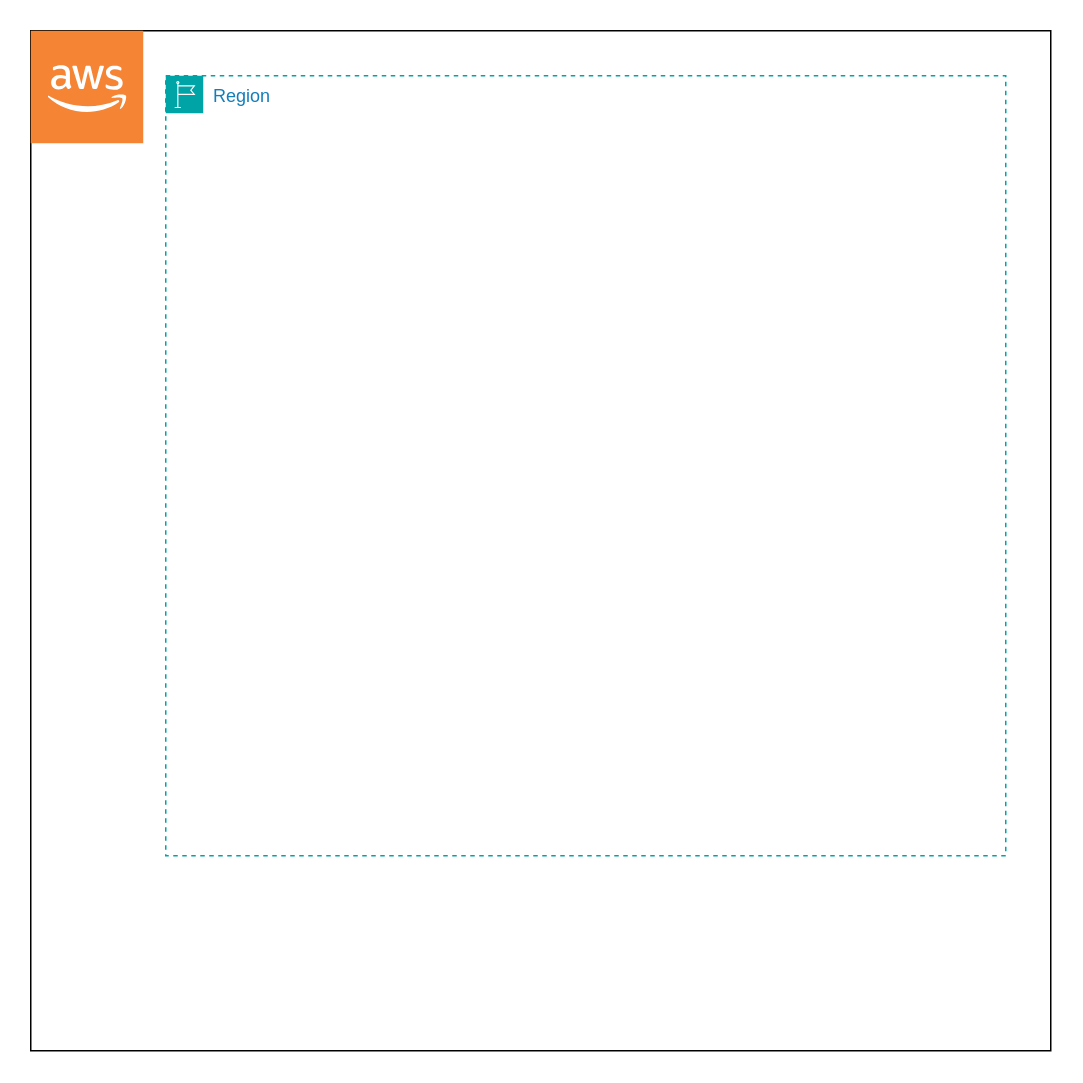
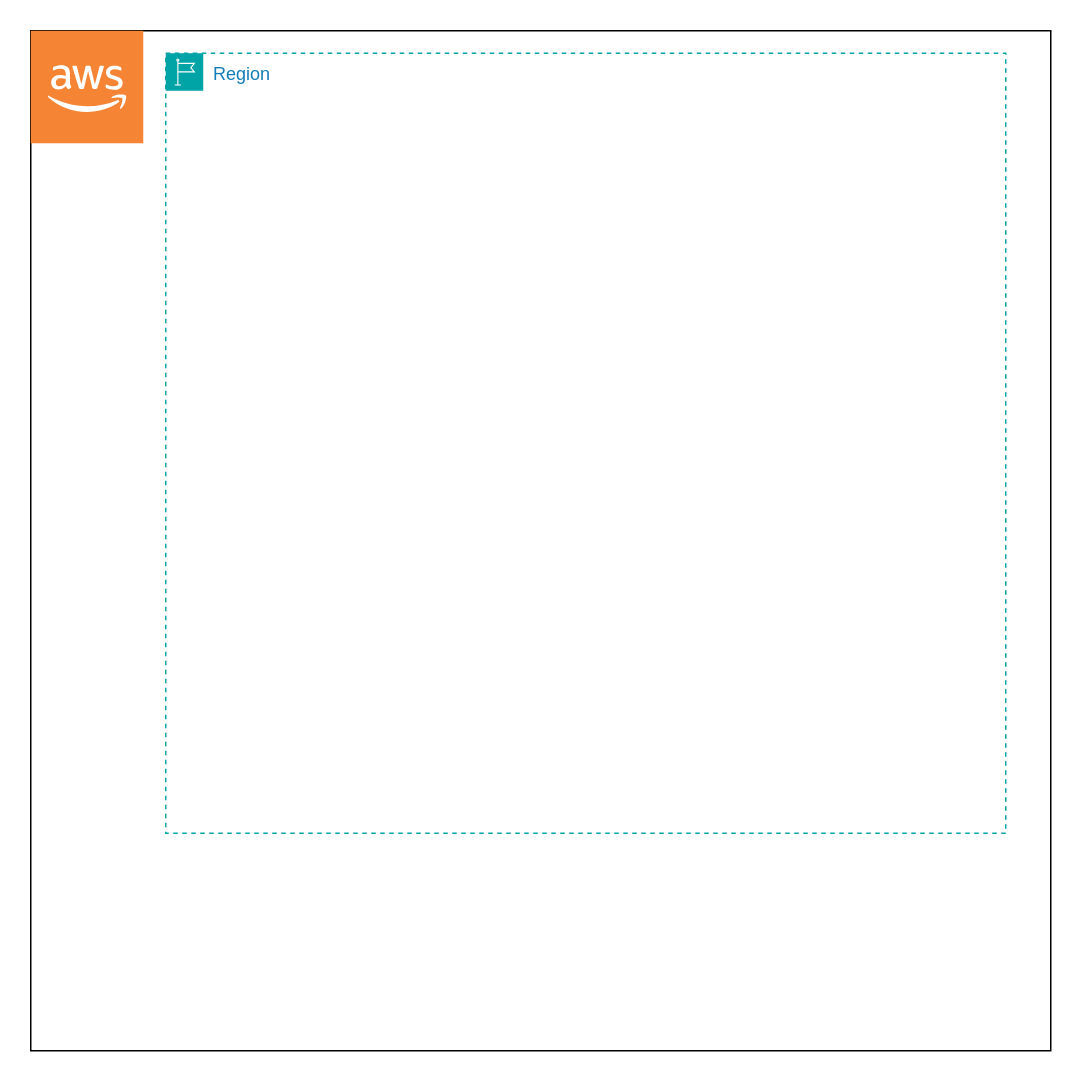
(586, 466) -> (586, 443)
